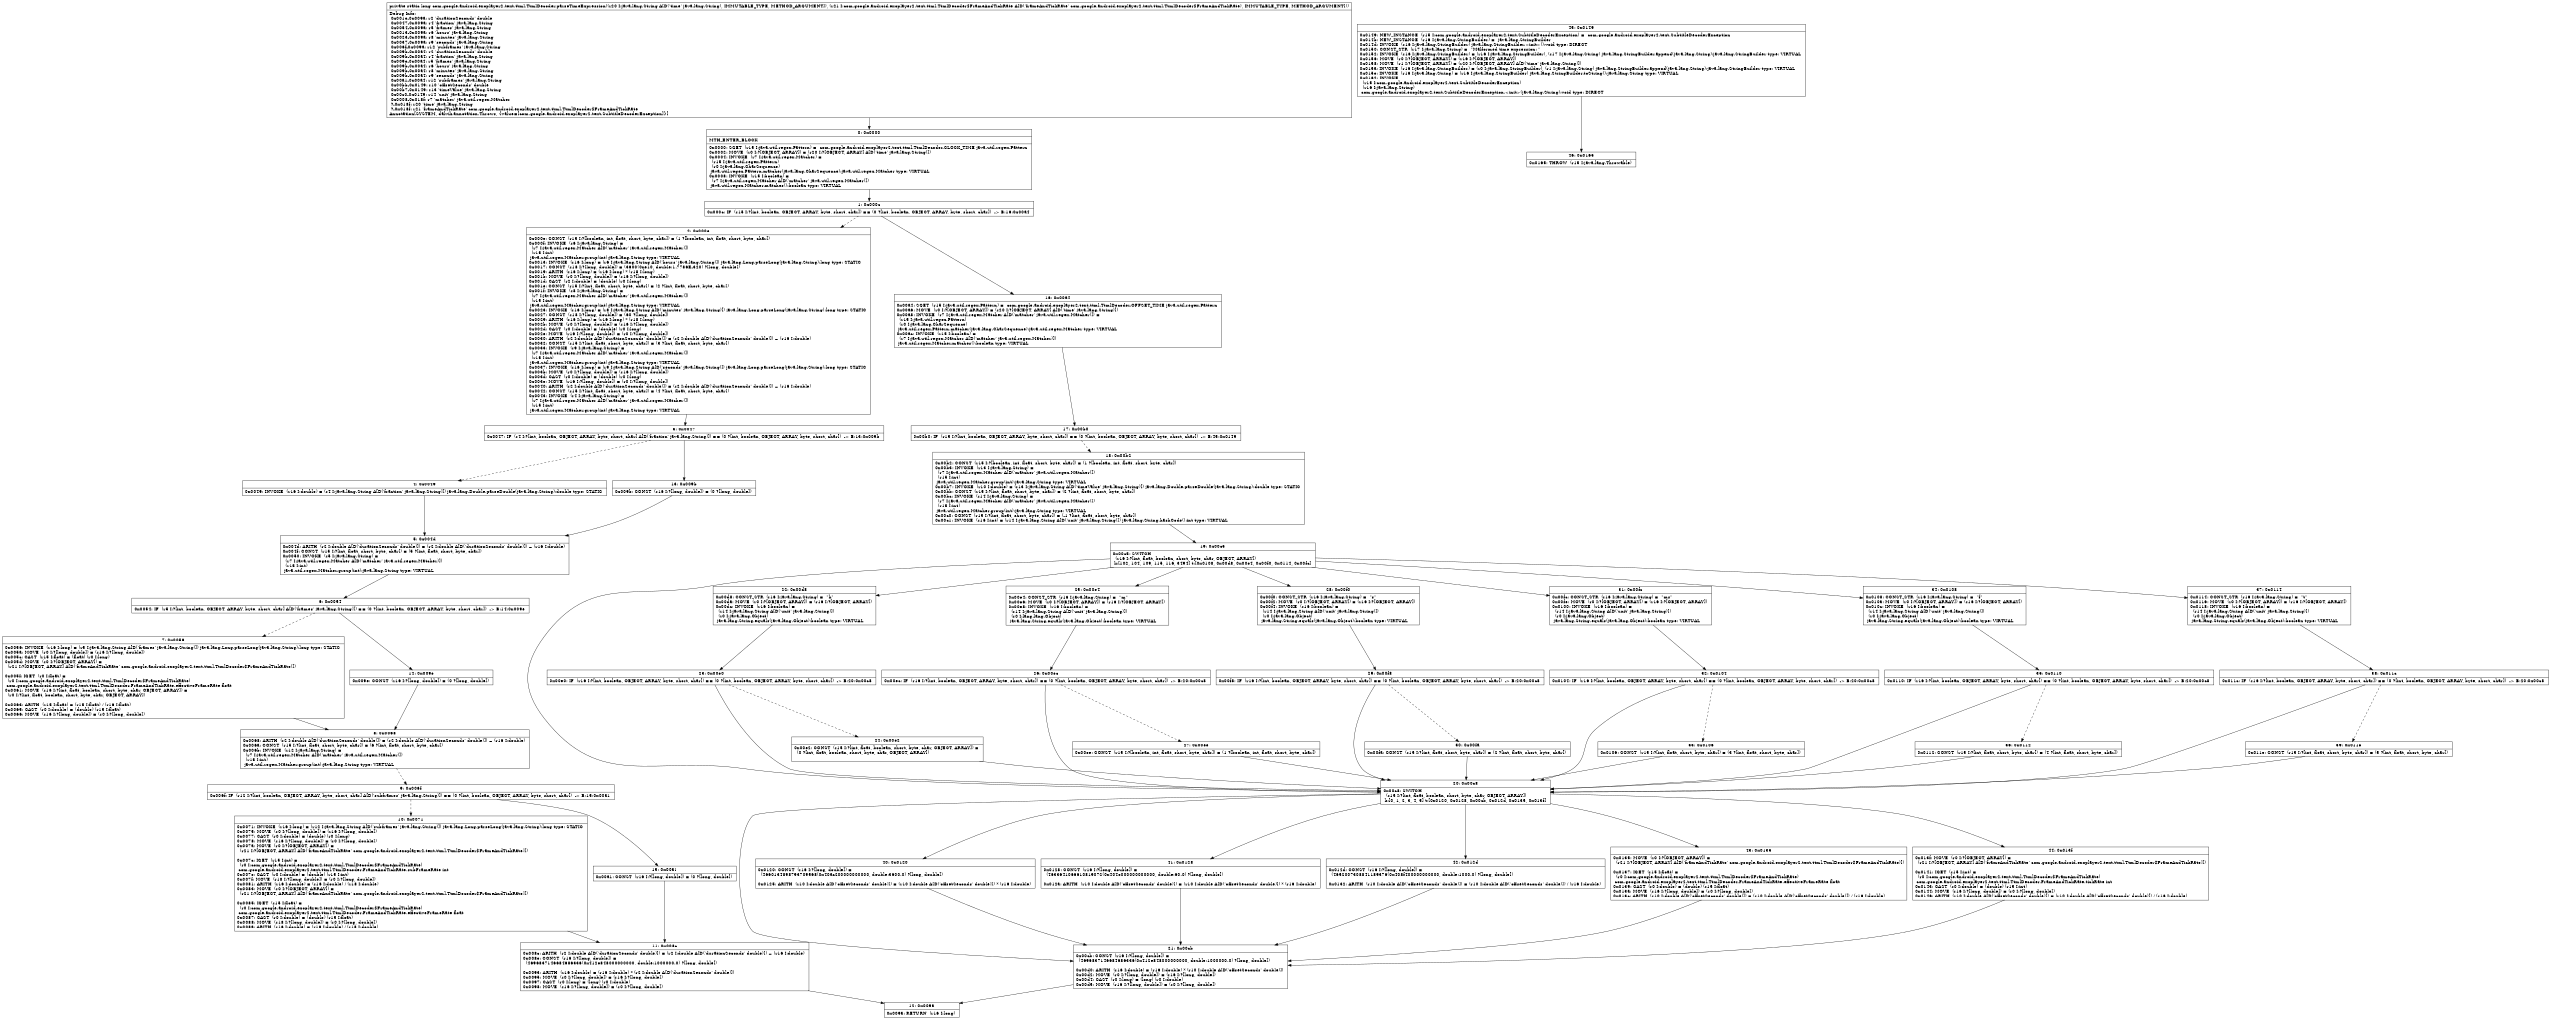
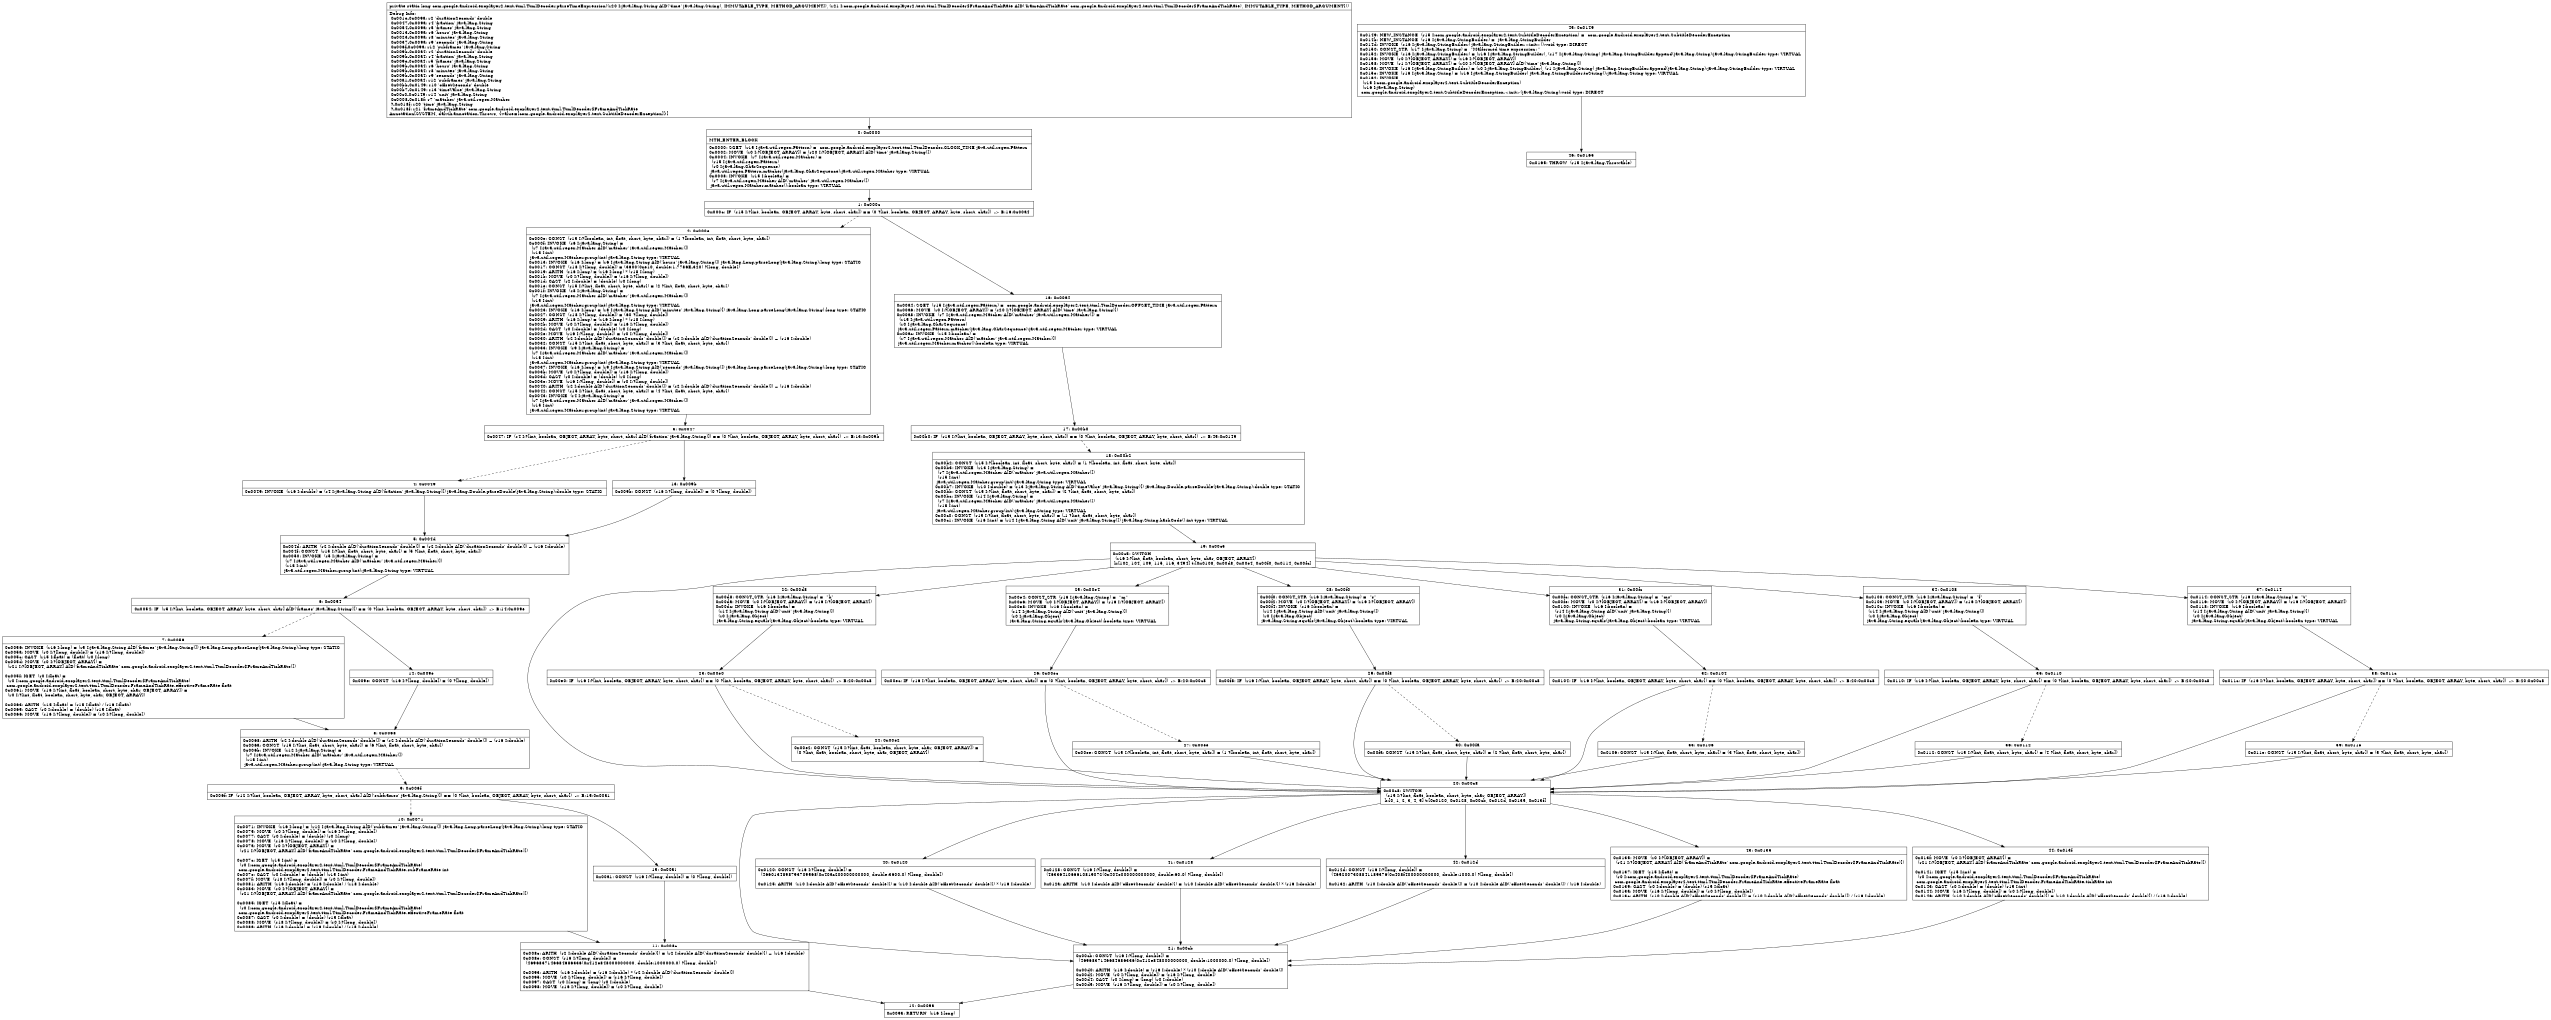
(1035, 616) -> (1035, 616)
